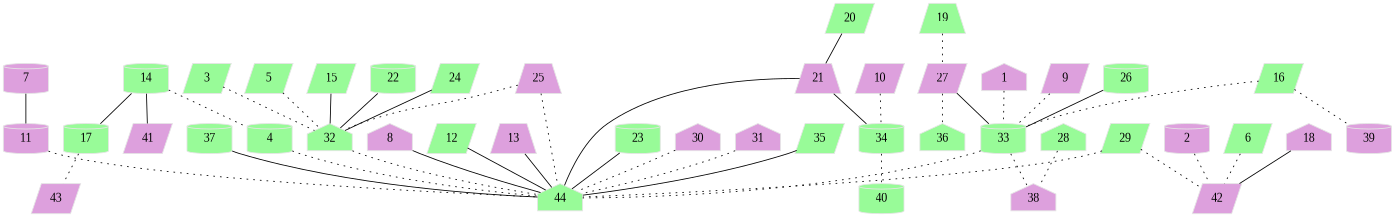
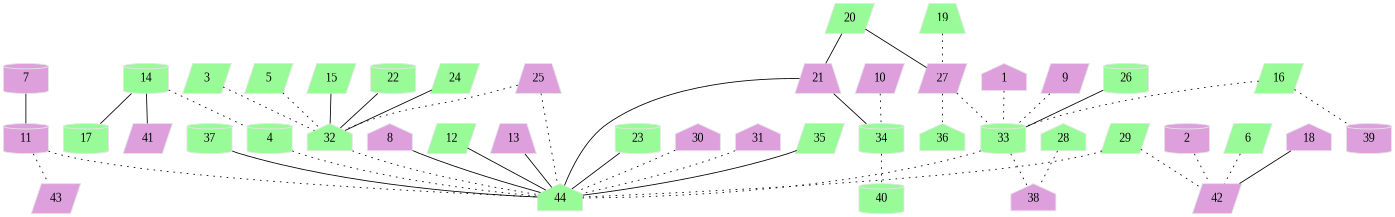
none -> (896, 48)
(973, 108) -> (973, 108)
(71, 169) -> (41, 169)
